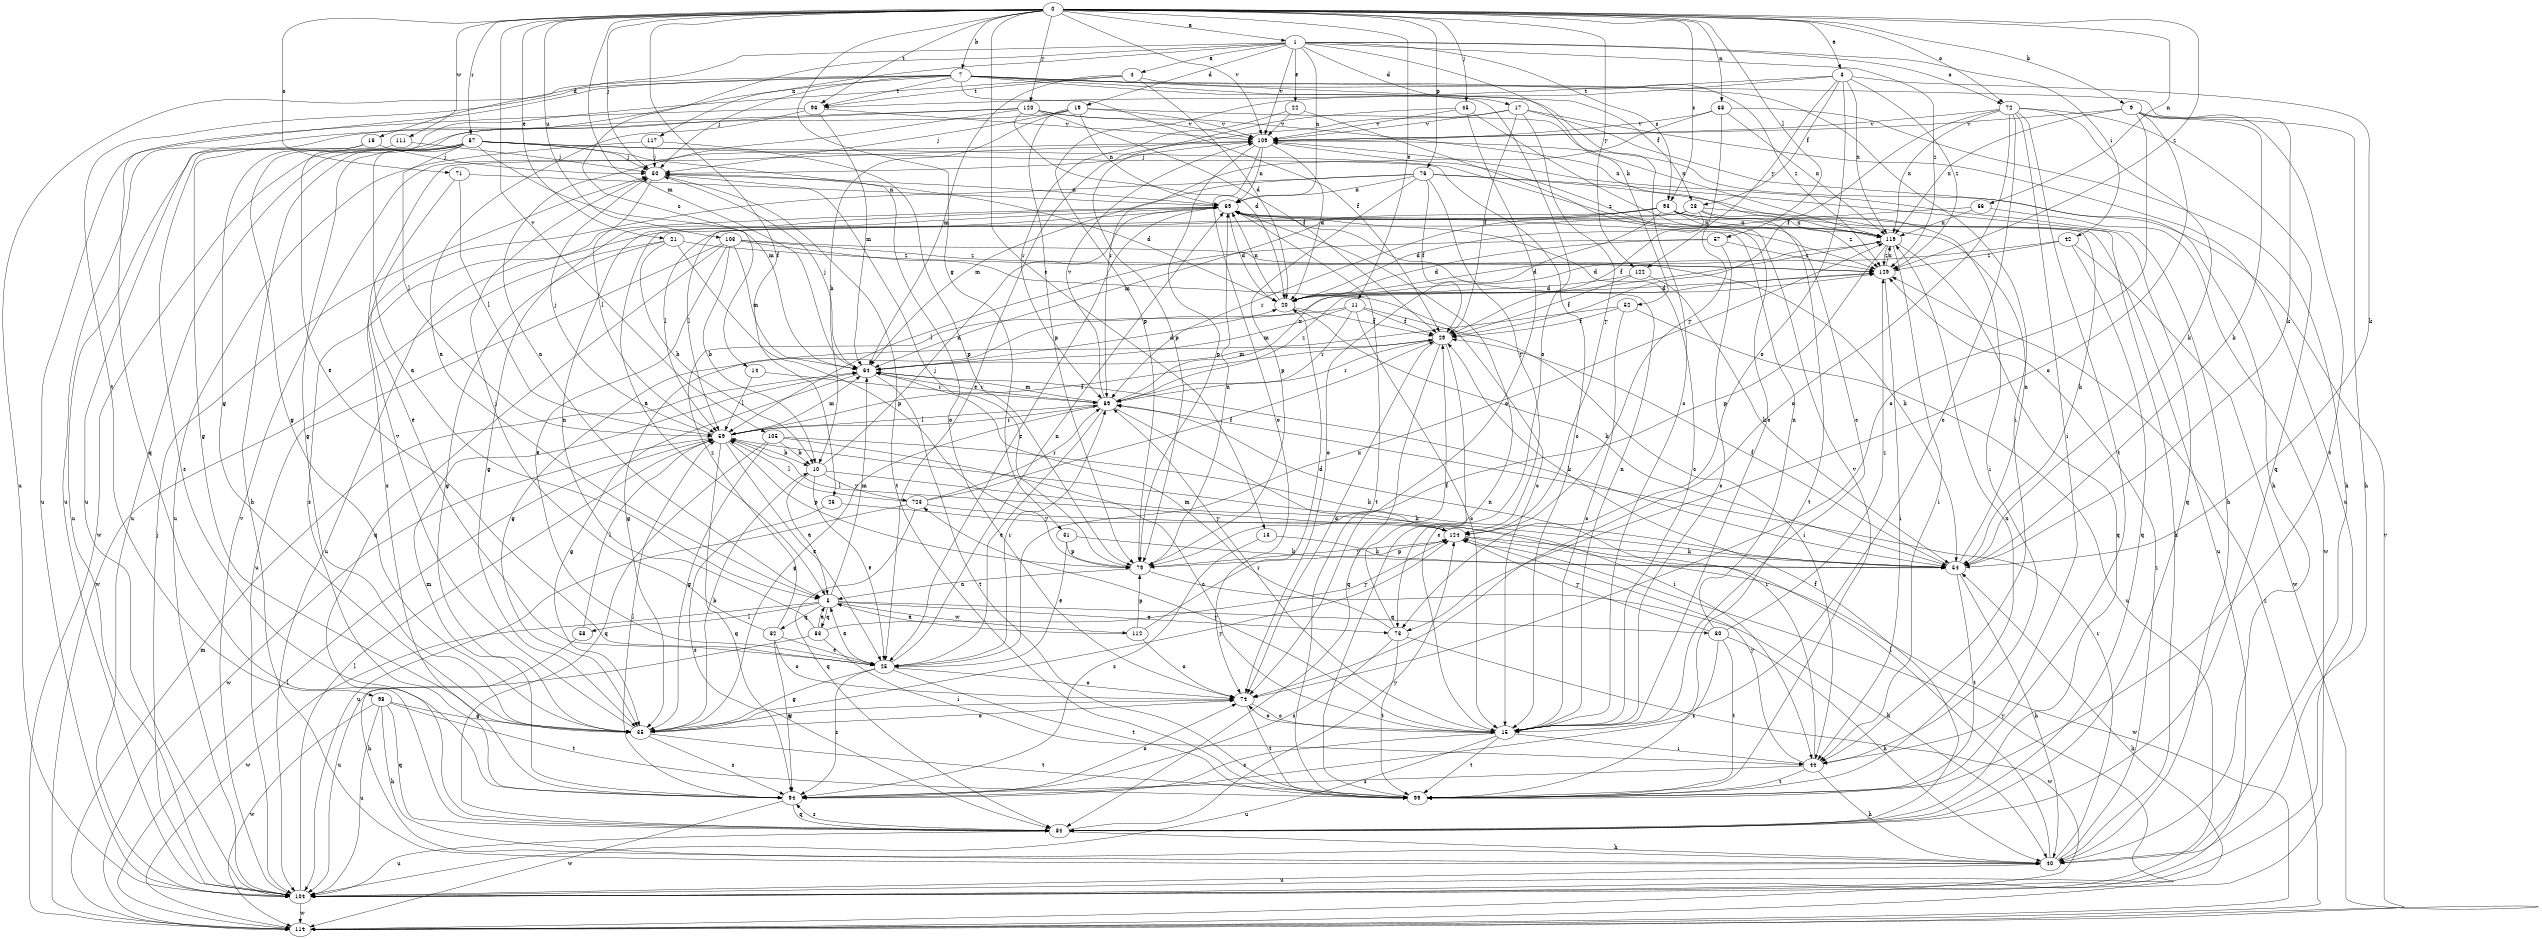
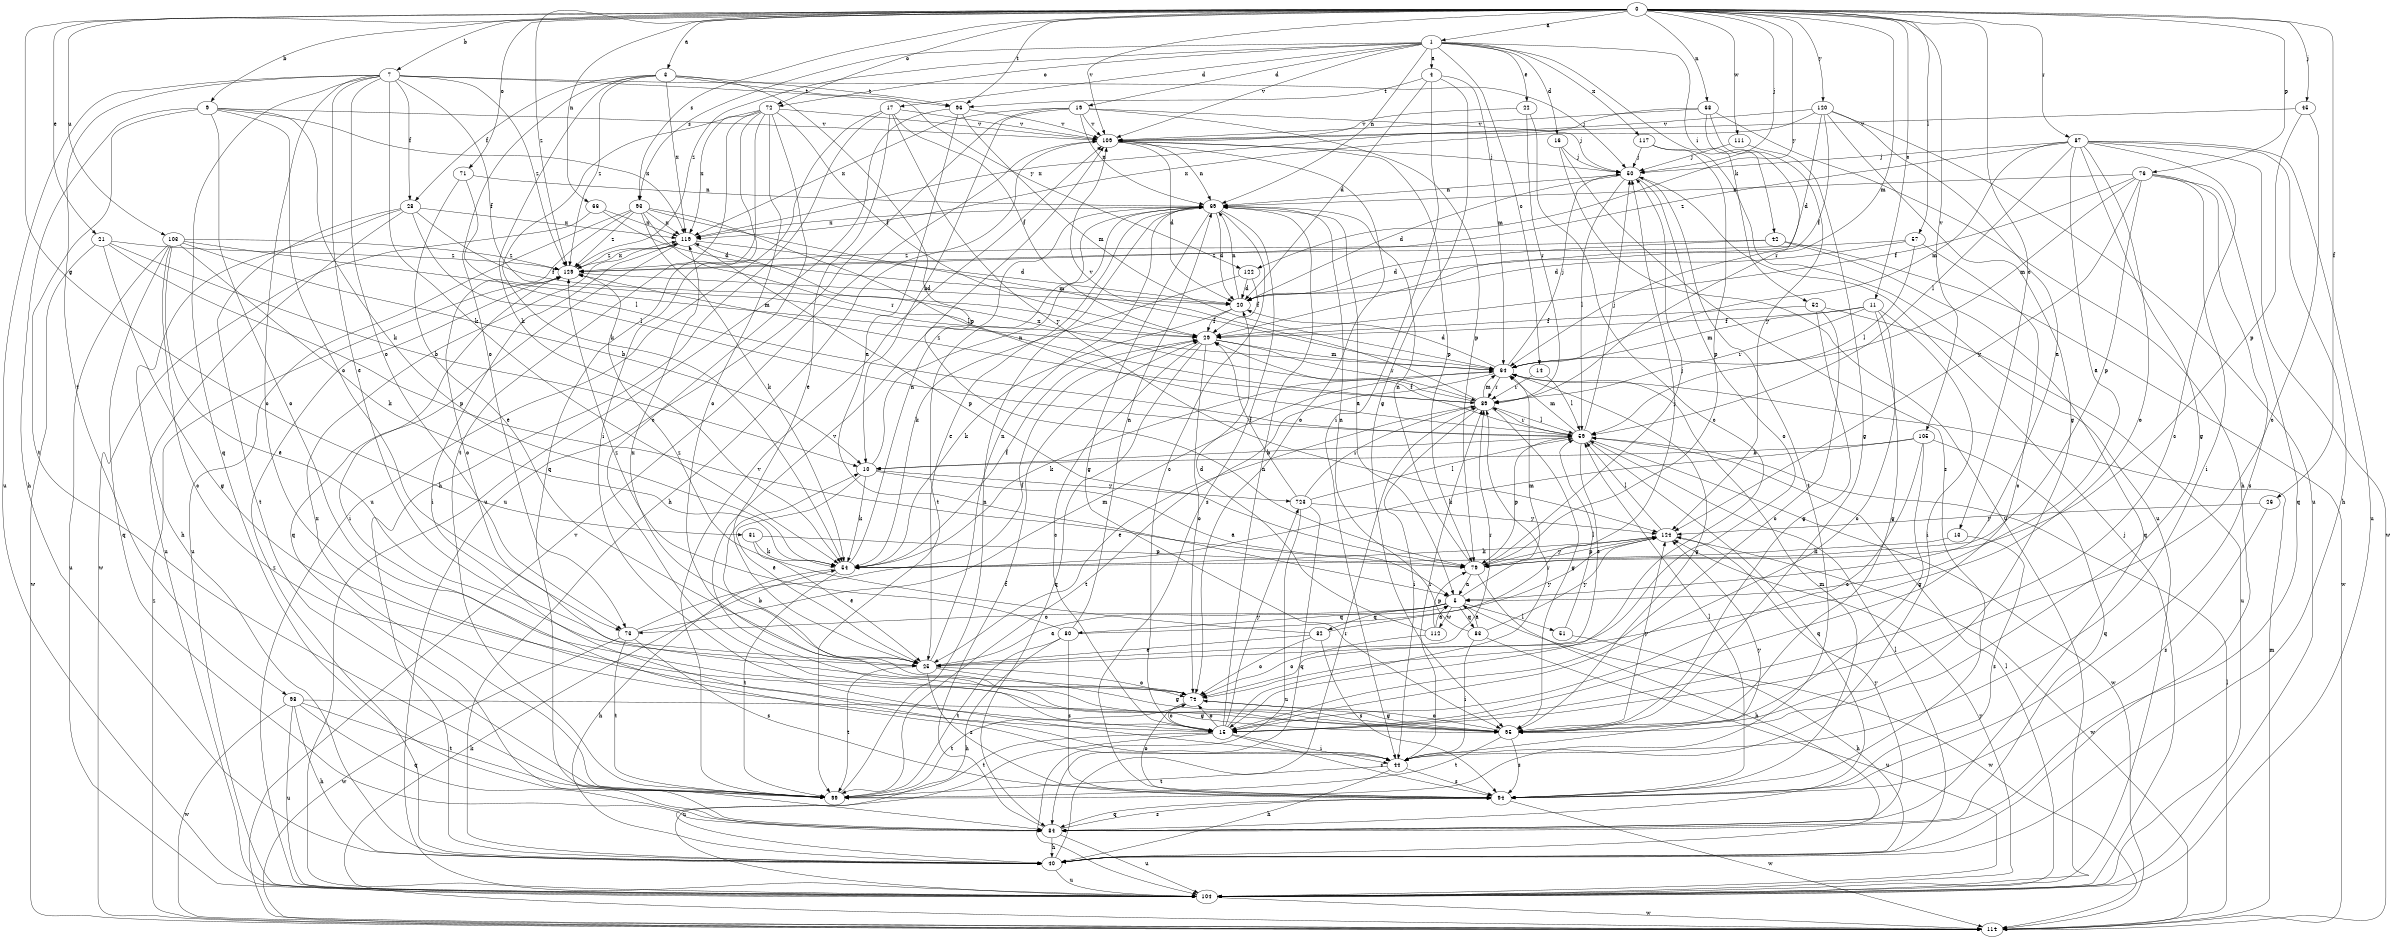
(437, 166) -> none
(1477, 435) -> (1688, 551)
(582, 634) -> (1563, 634)
(641, 733) -> (1509, 733)
(2157, 886) -> (153, 916)
